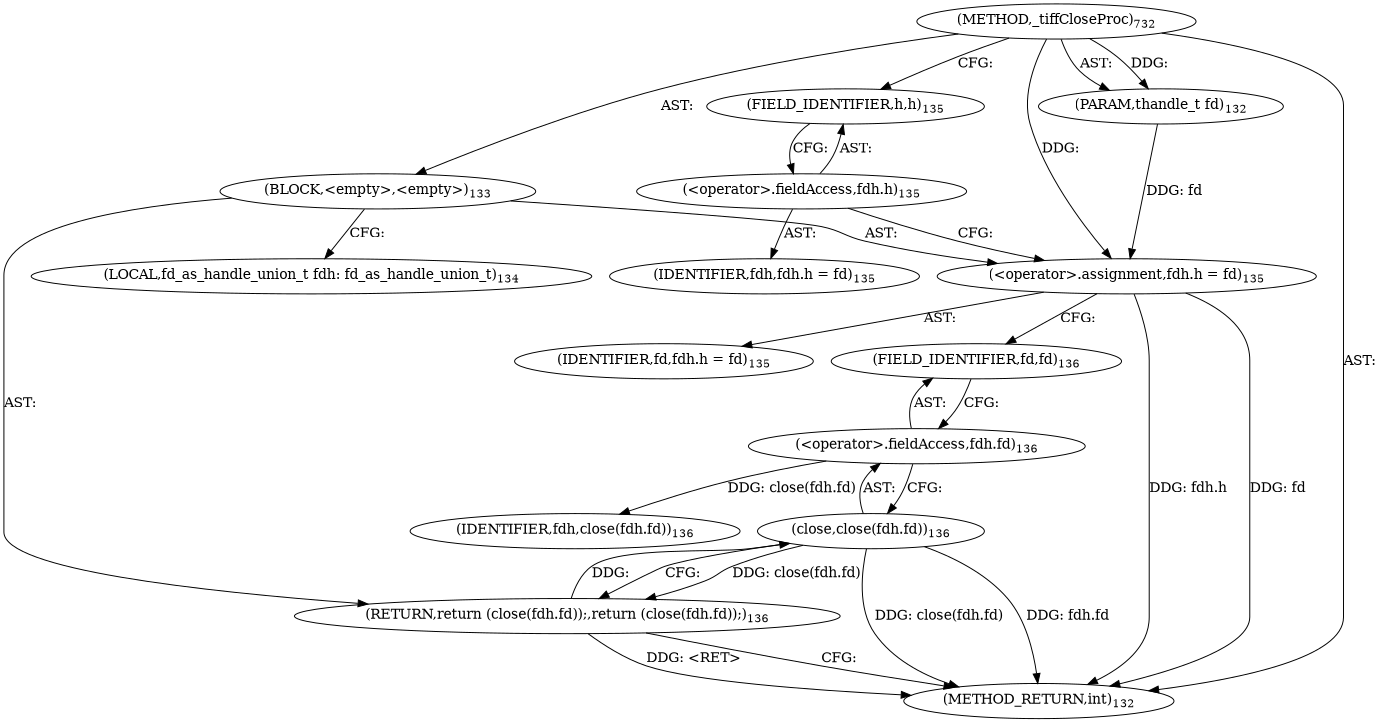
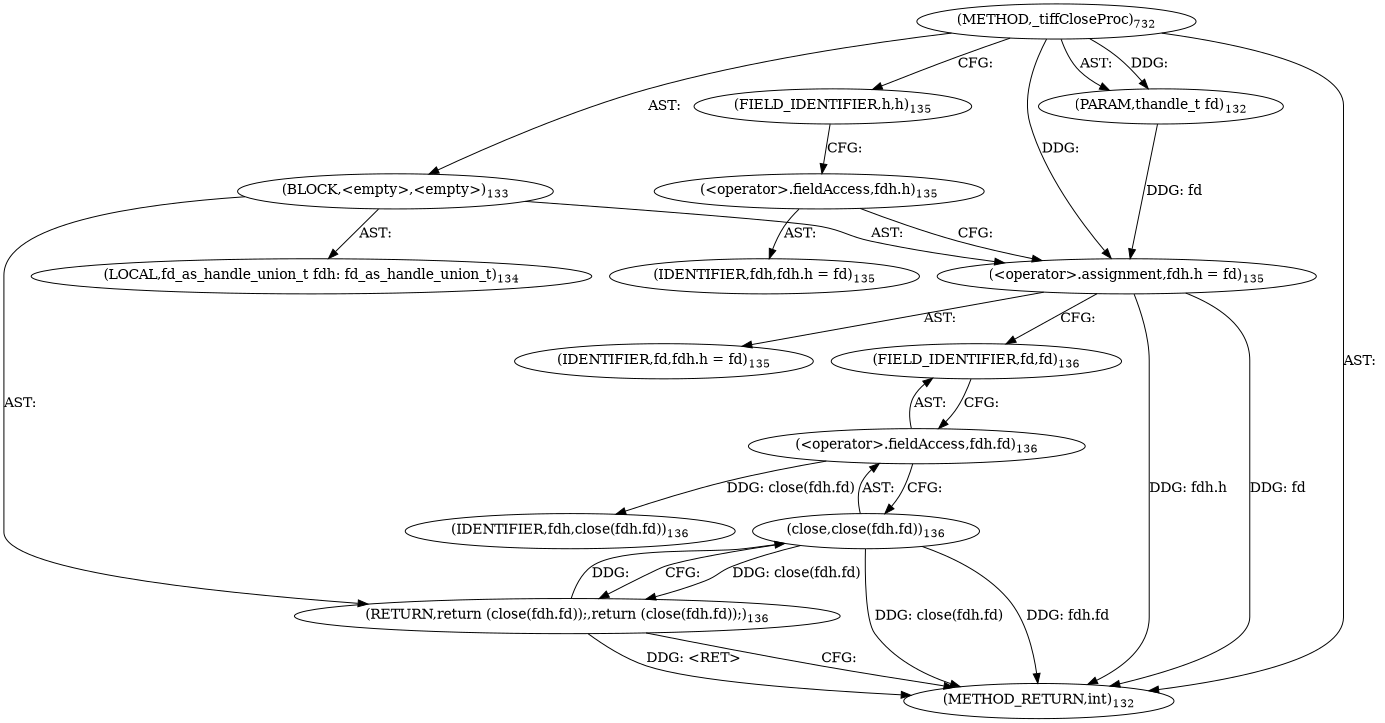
(833, 155) -> none
(370, 234) -> (378, 234)
